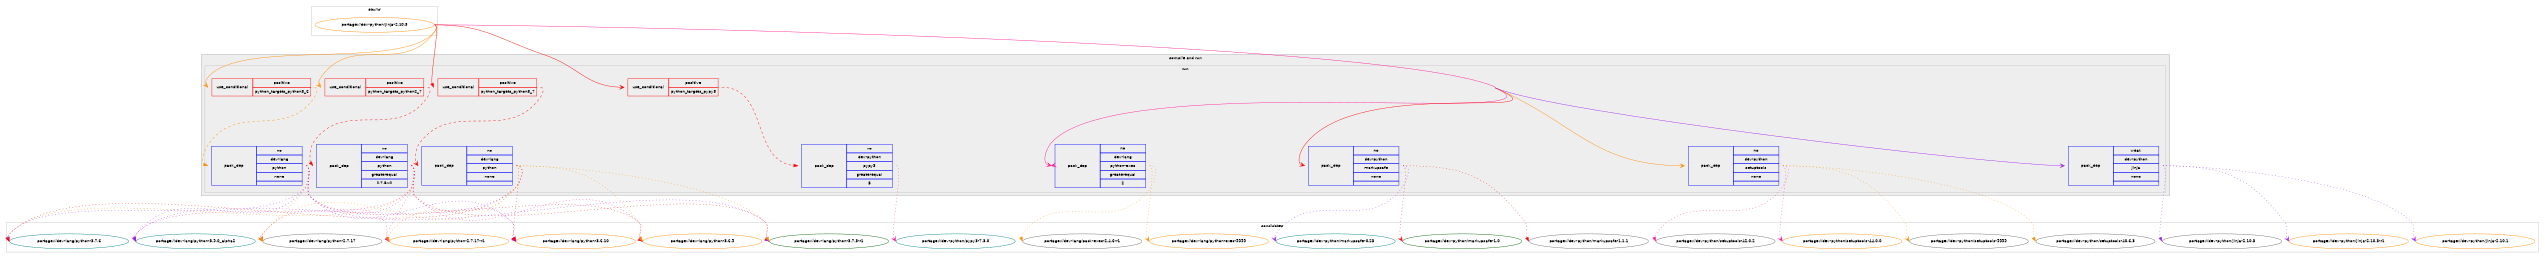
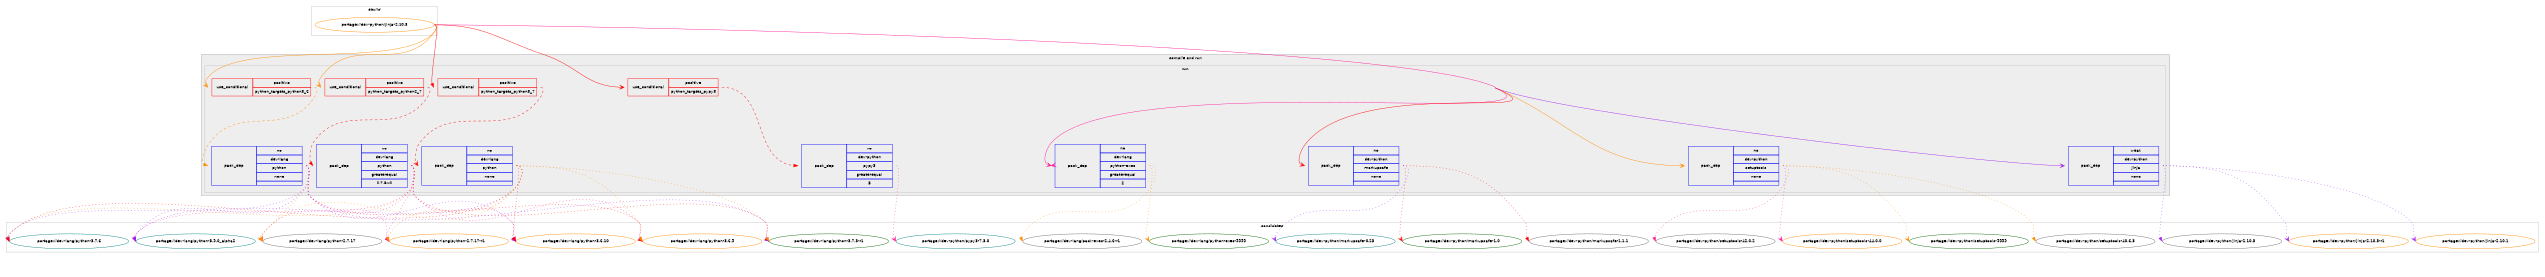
(1209, 241) -> (1209, 241)
(1969, 241) -> (1969, 241)
